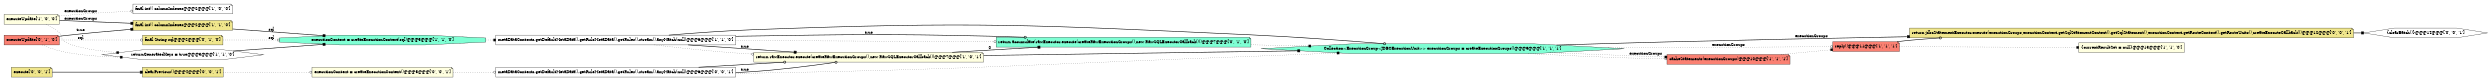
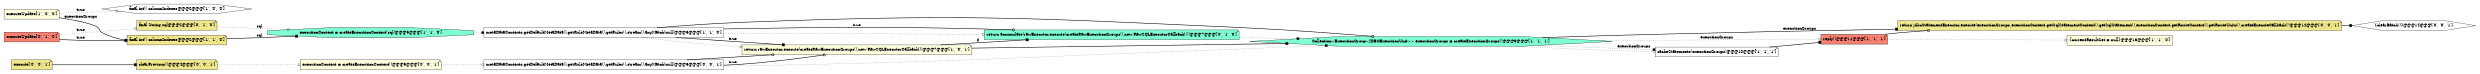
(183, 9) -> (177, 9)
(81, 11) -> (81, 10)
(95, 33) -> (92, 41)
(81, 38) -> (81, 30)
(1988, 47) -> (1976, 40)
(1806, 52) -> (1794, 45)
(183, 55) -> none
(1729, 59) -> (1717, 52)
(183, 72) -> (177, 65)
